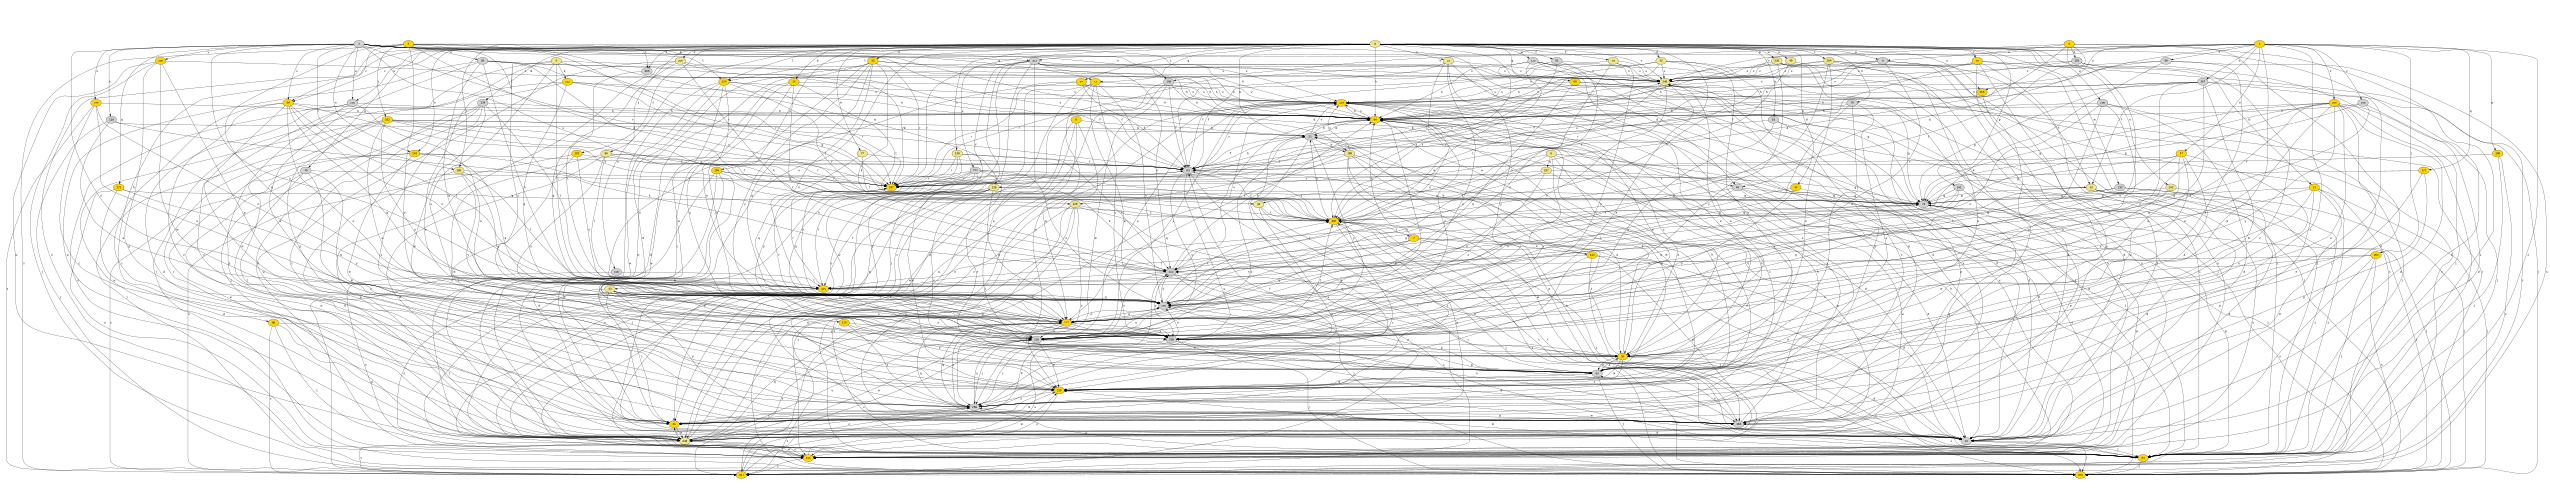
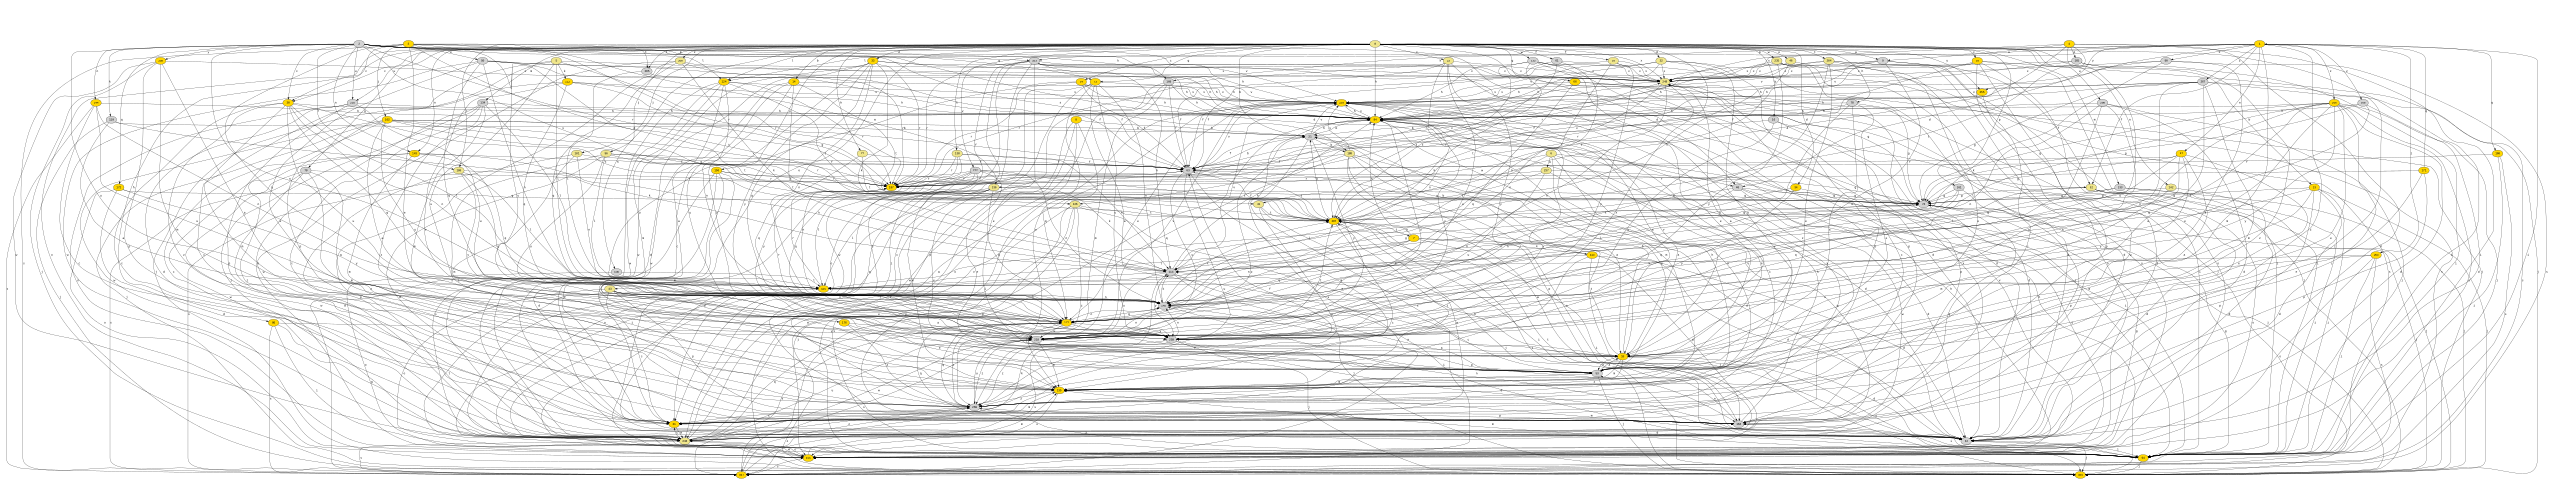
(2438, 51) -> (2402, 49)
(577, 154) -> (577, 154)
